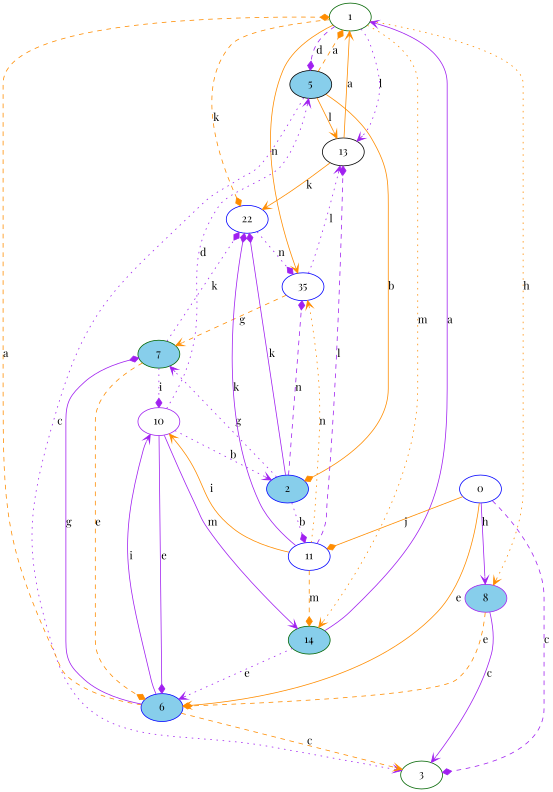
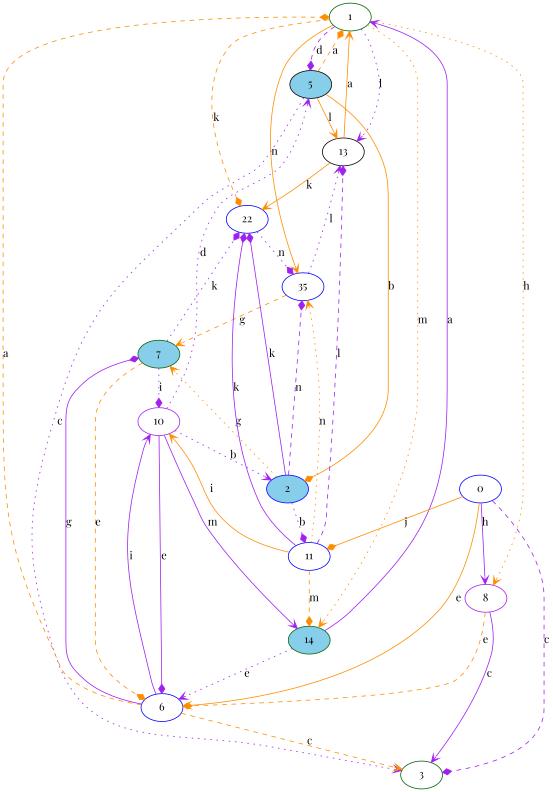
(226, 425) -> (226, 425)
(486, 598) -> (486, 598)
(162, 708) -> (162, 708)
